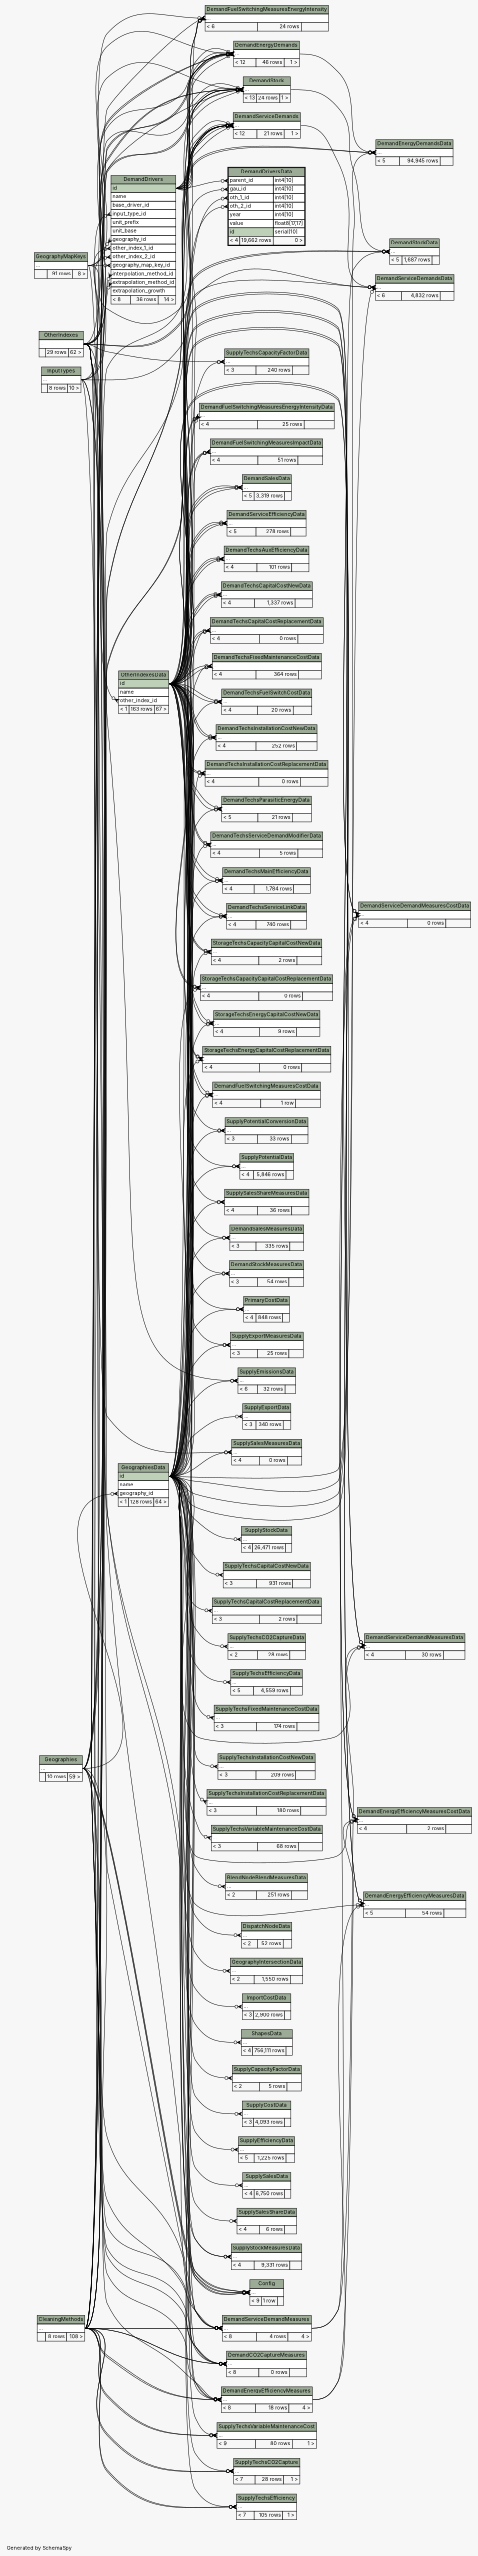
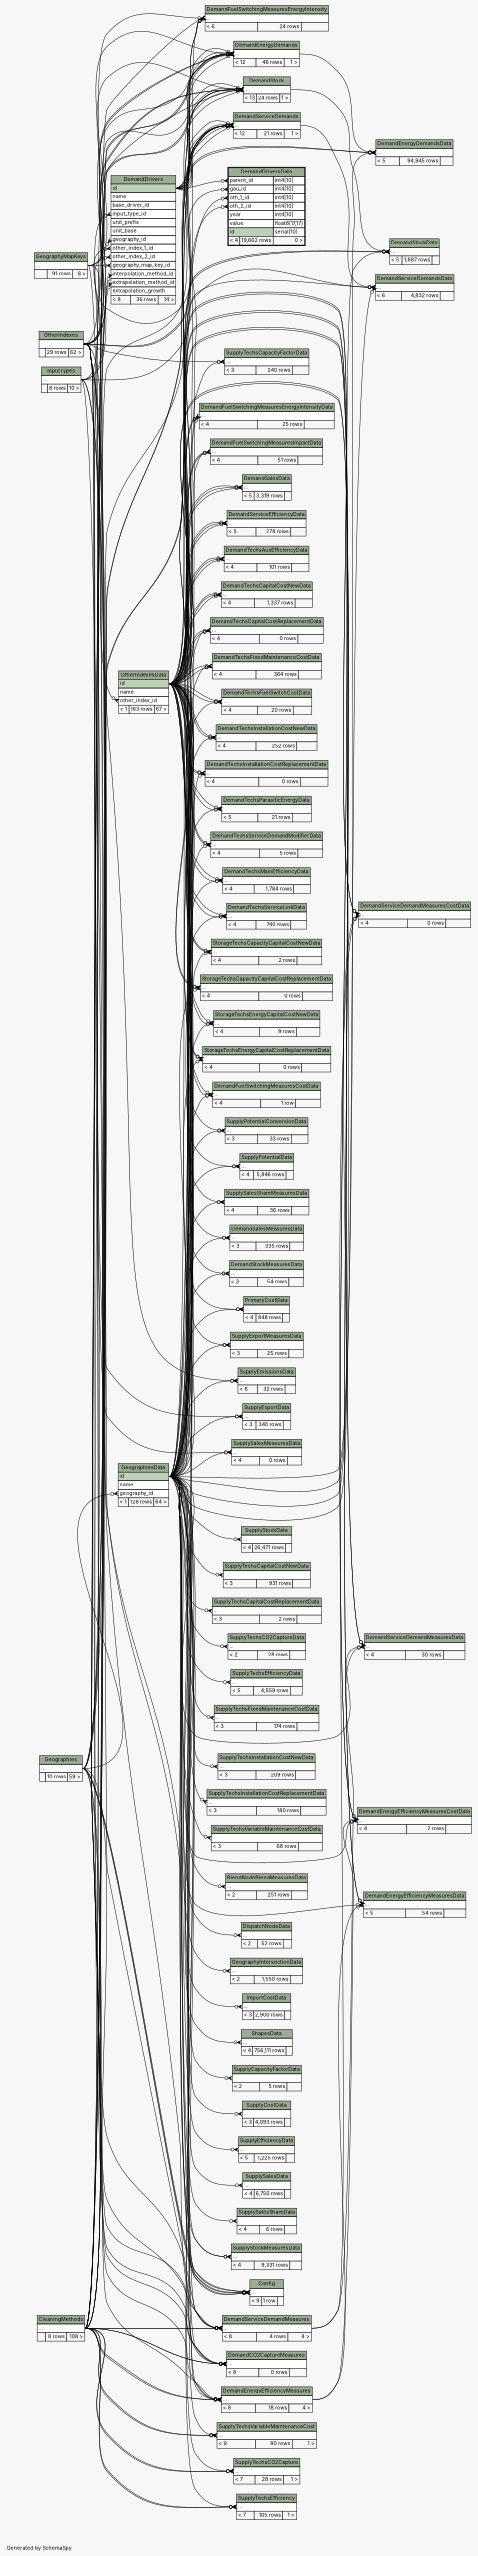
none -> (96, 927)
